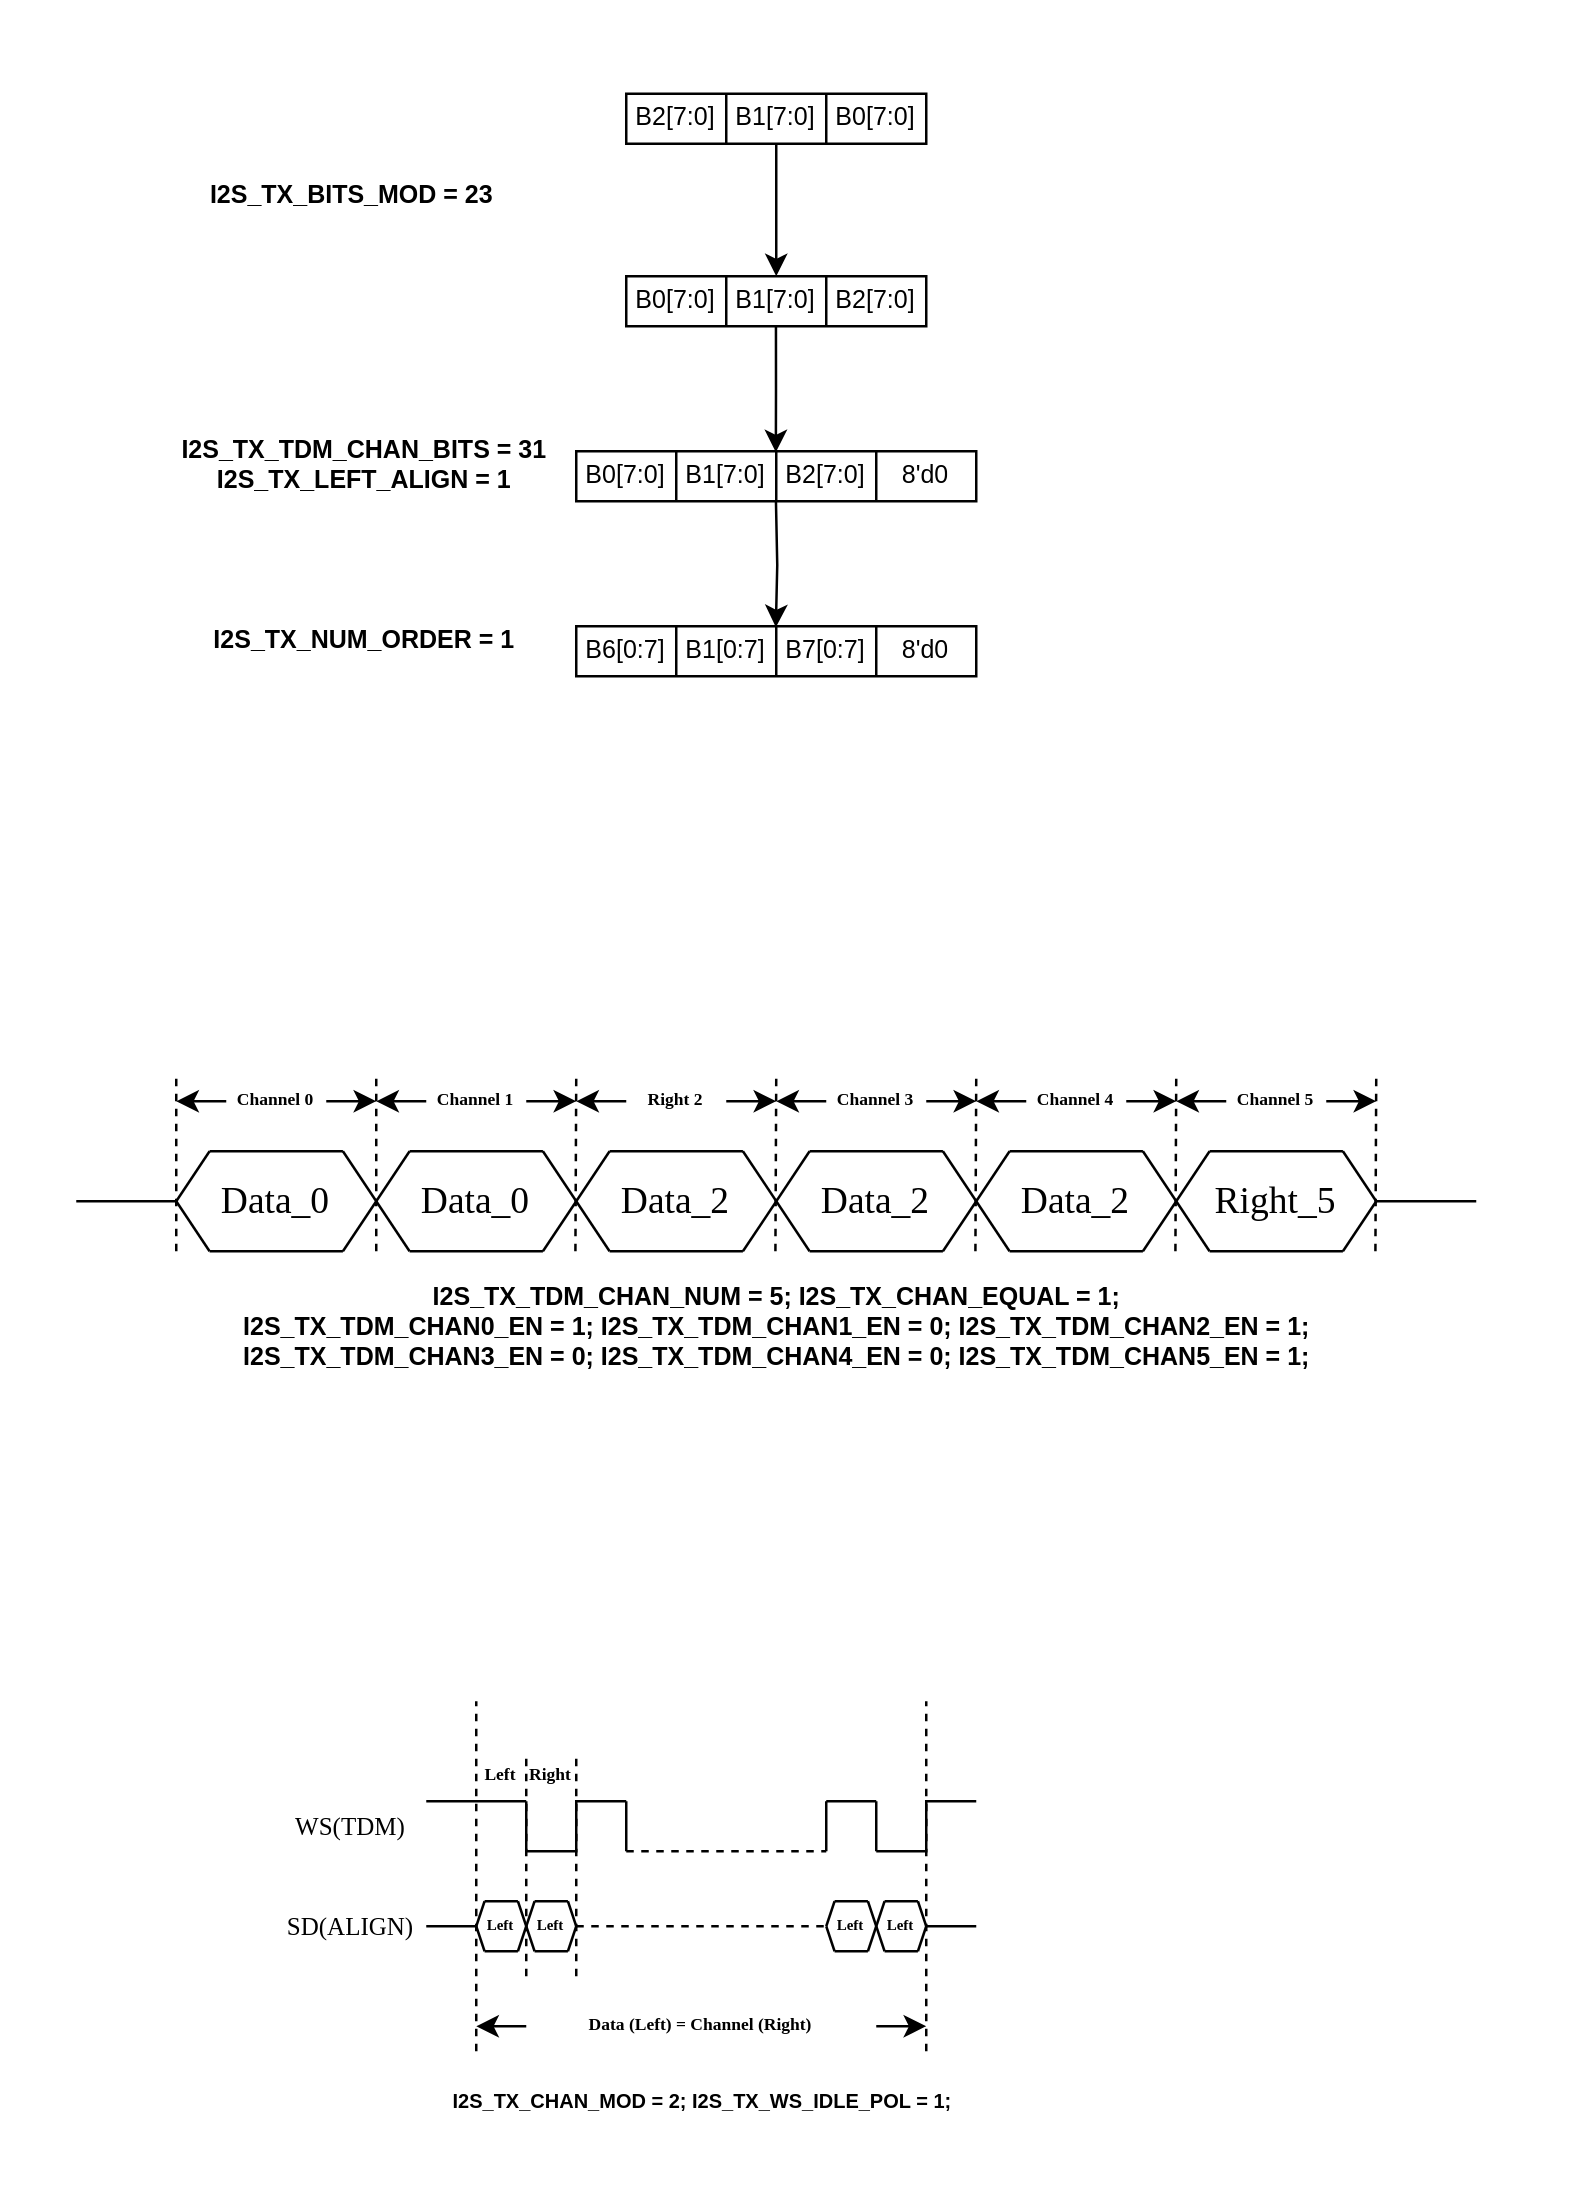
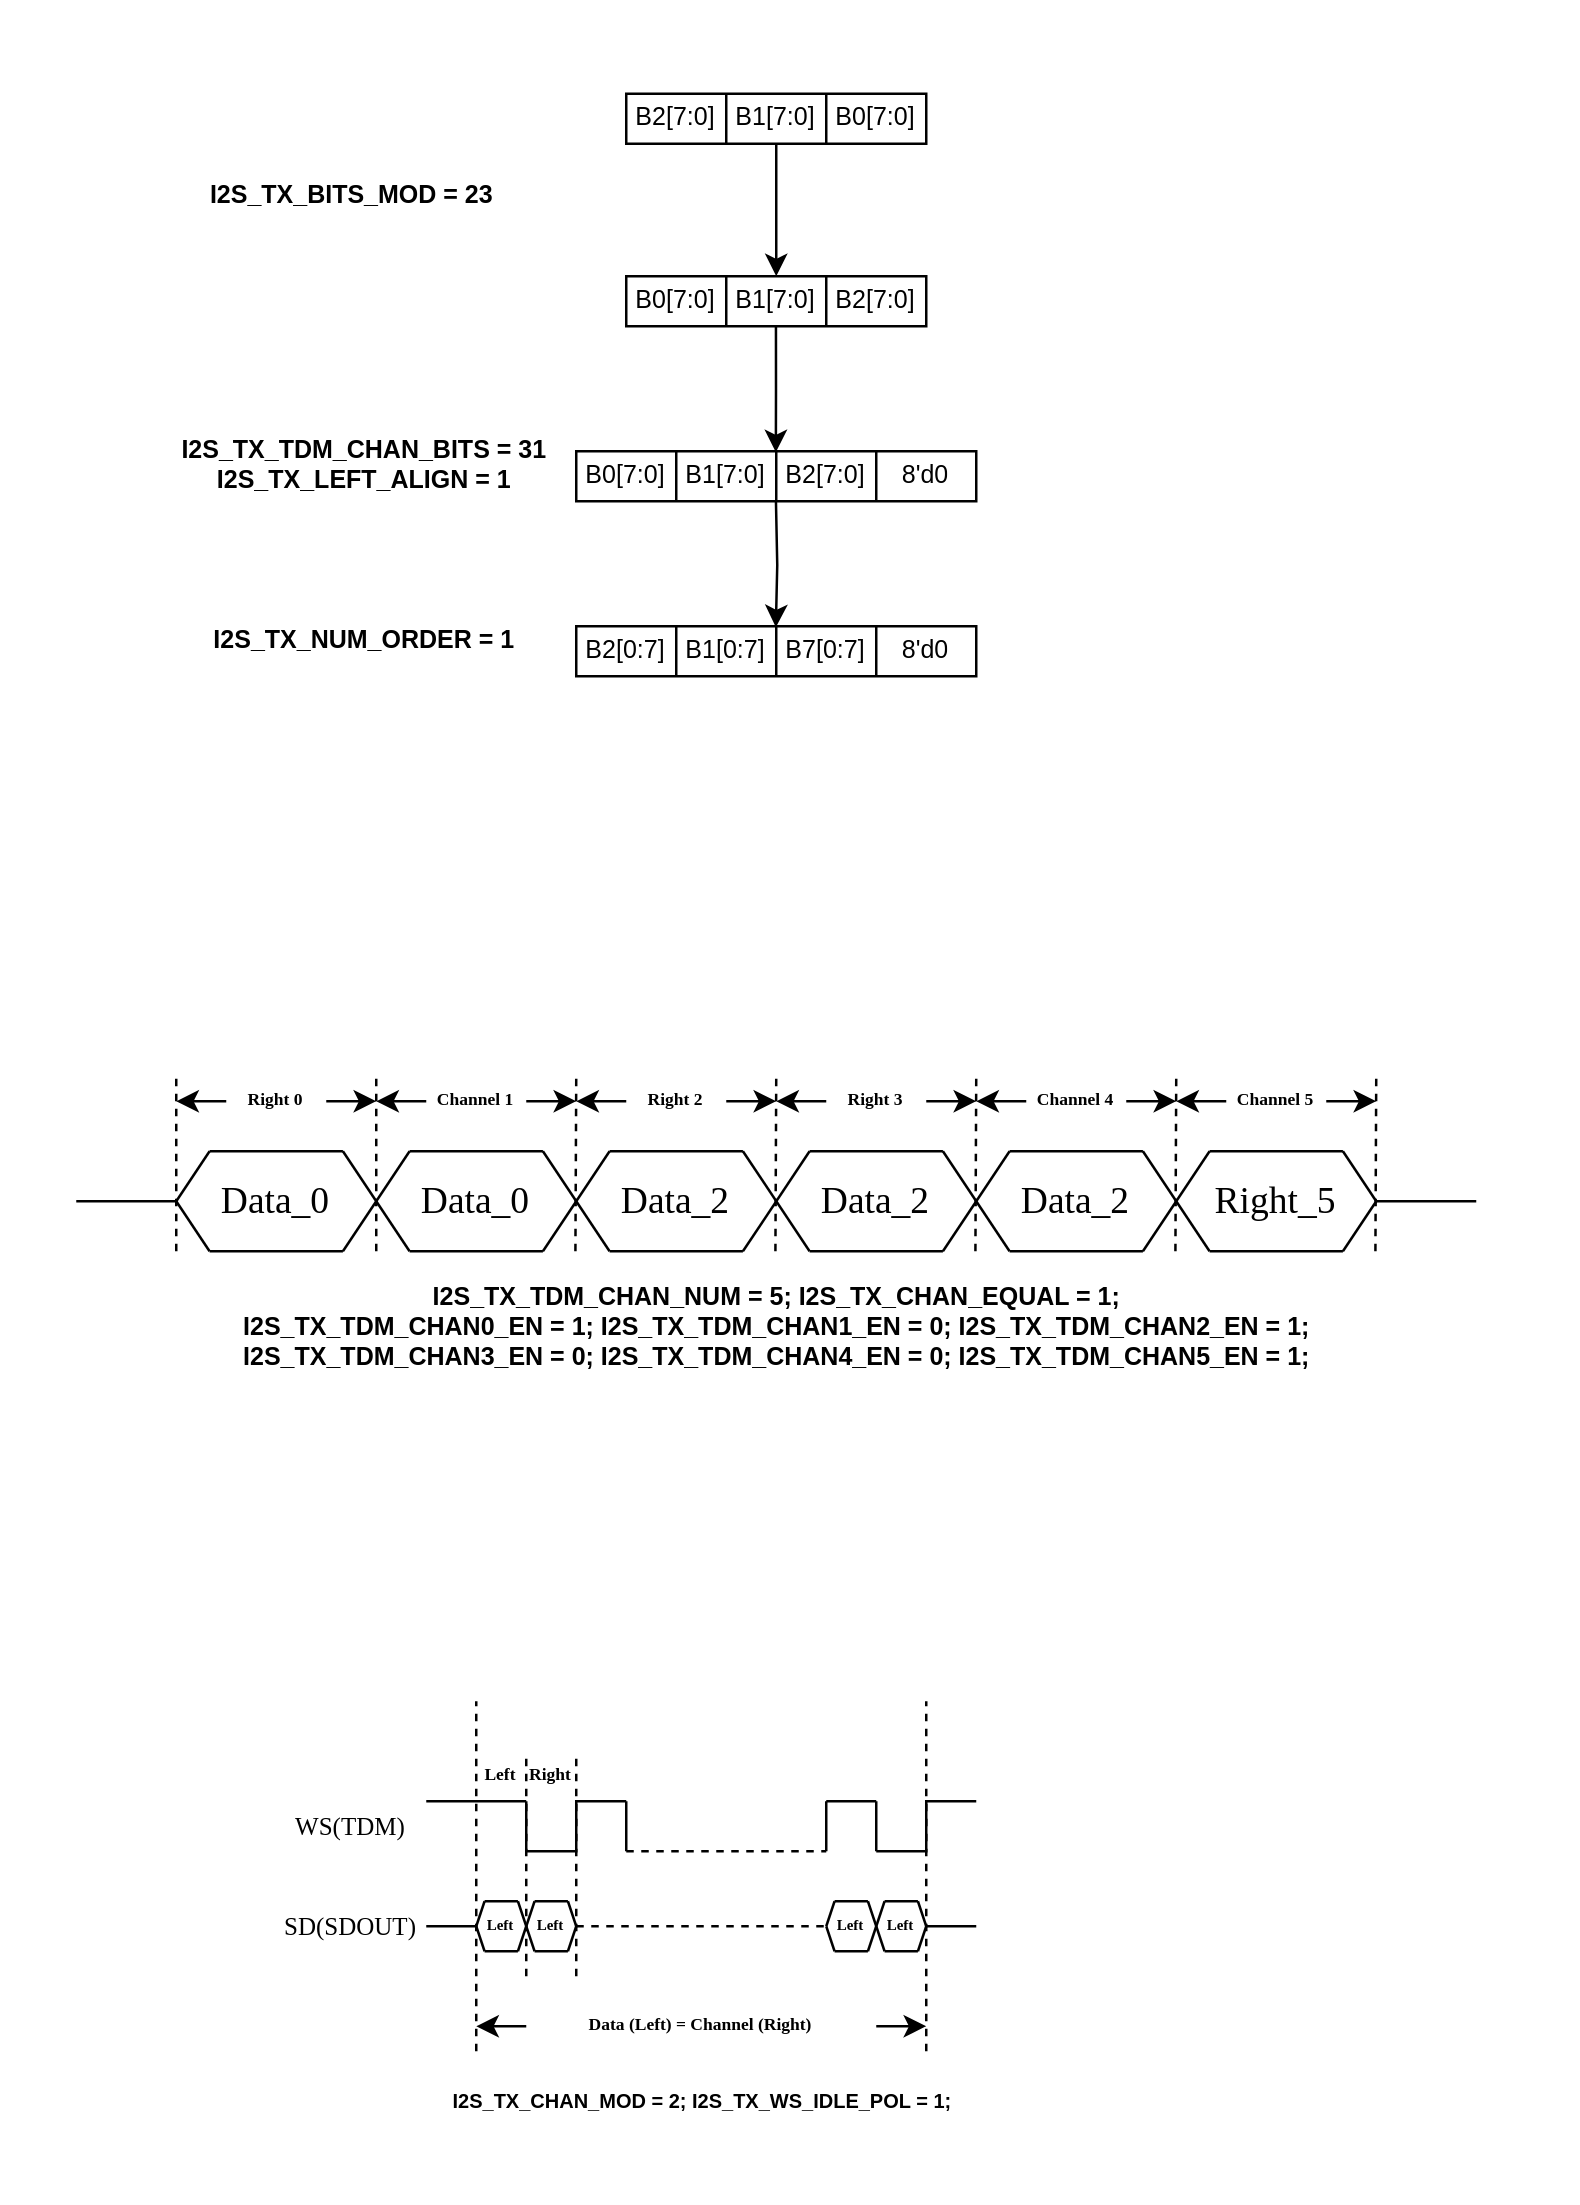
(626, 649) -> (626, 649)
(276, 1101) -> (276, 1101)
(876, 1101) -> (876, 1101)
(351, 1926) -> (351, 1926)
